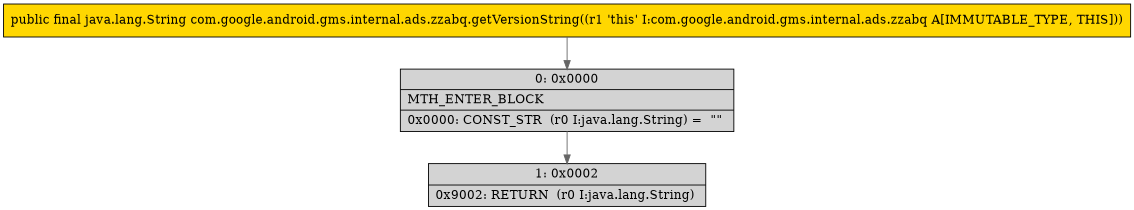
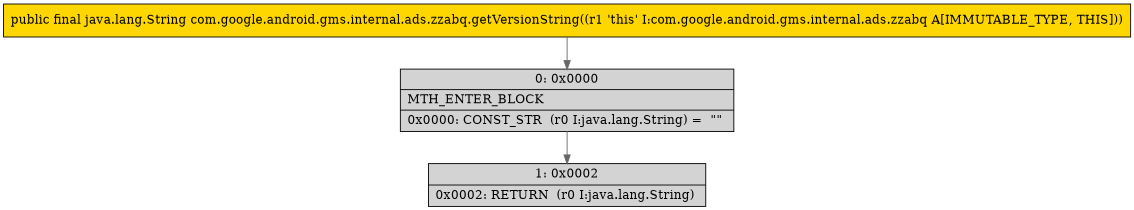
(567, 195) -> (567, 195)
